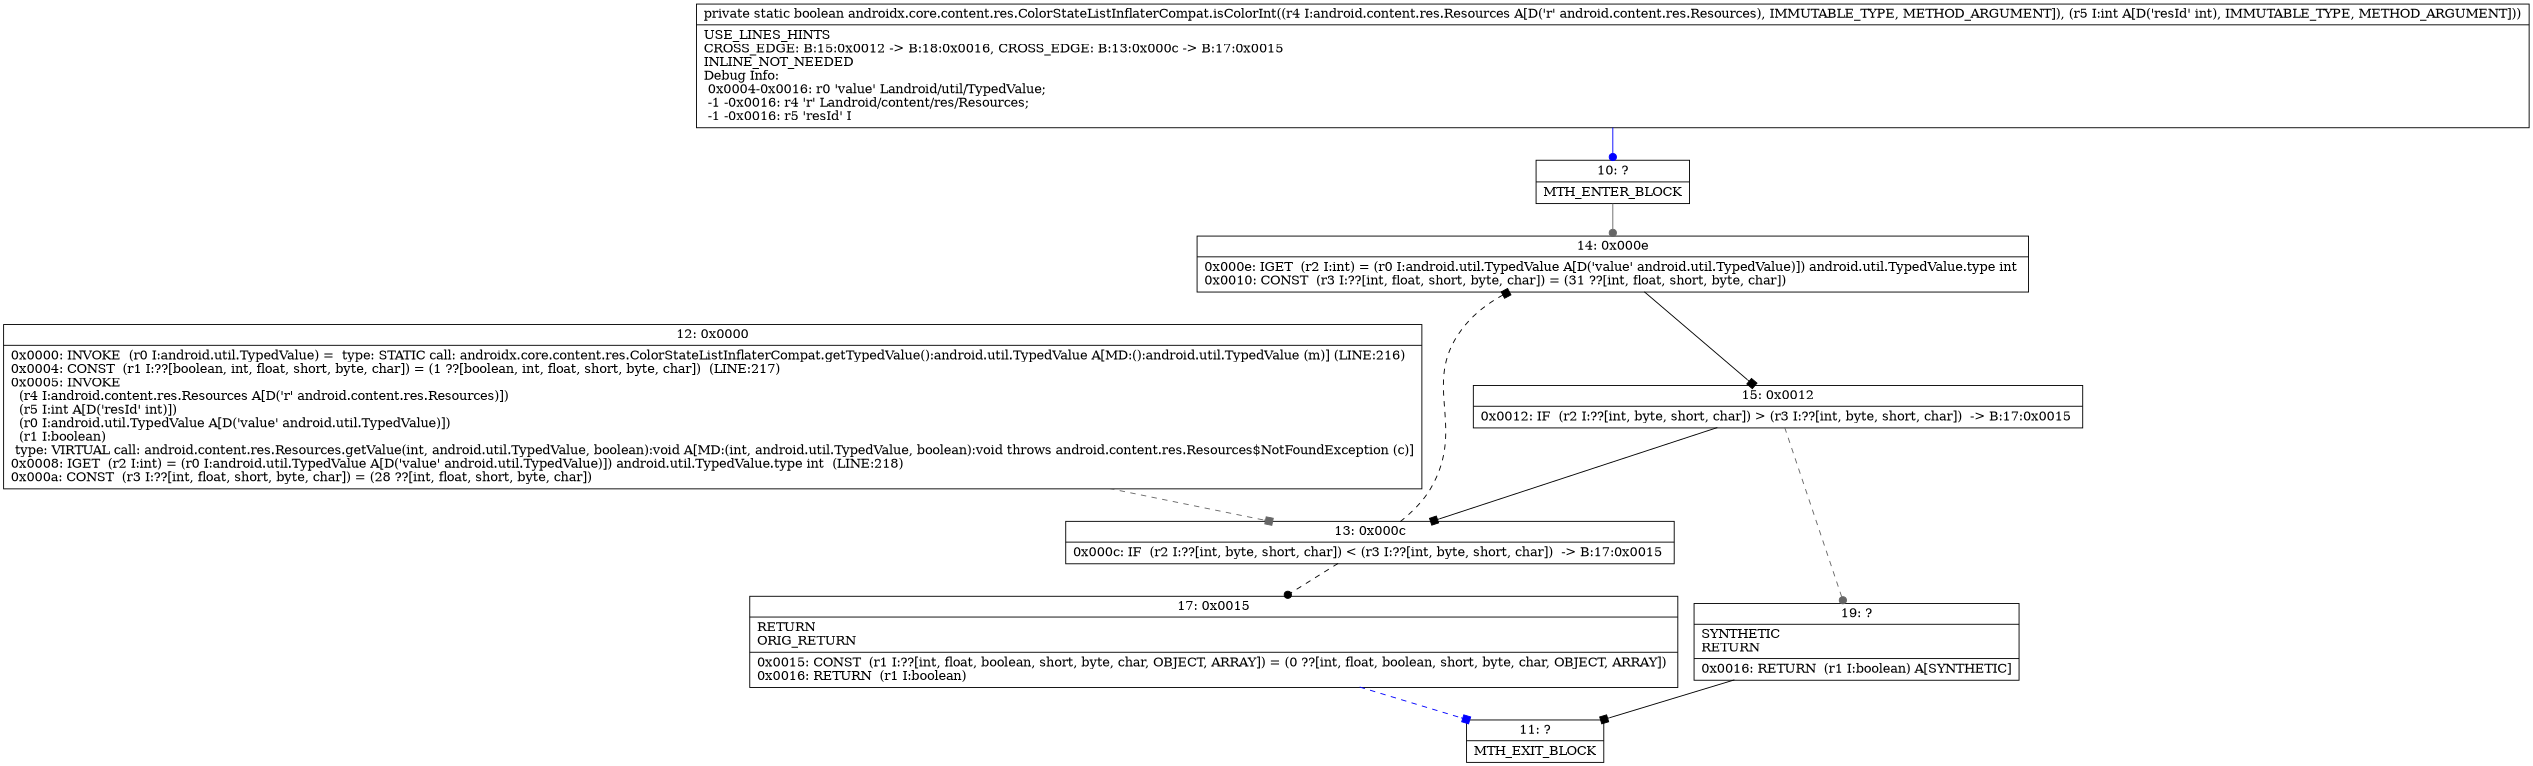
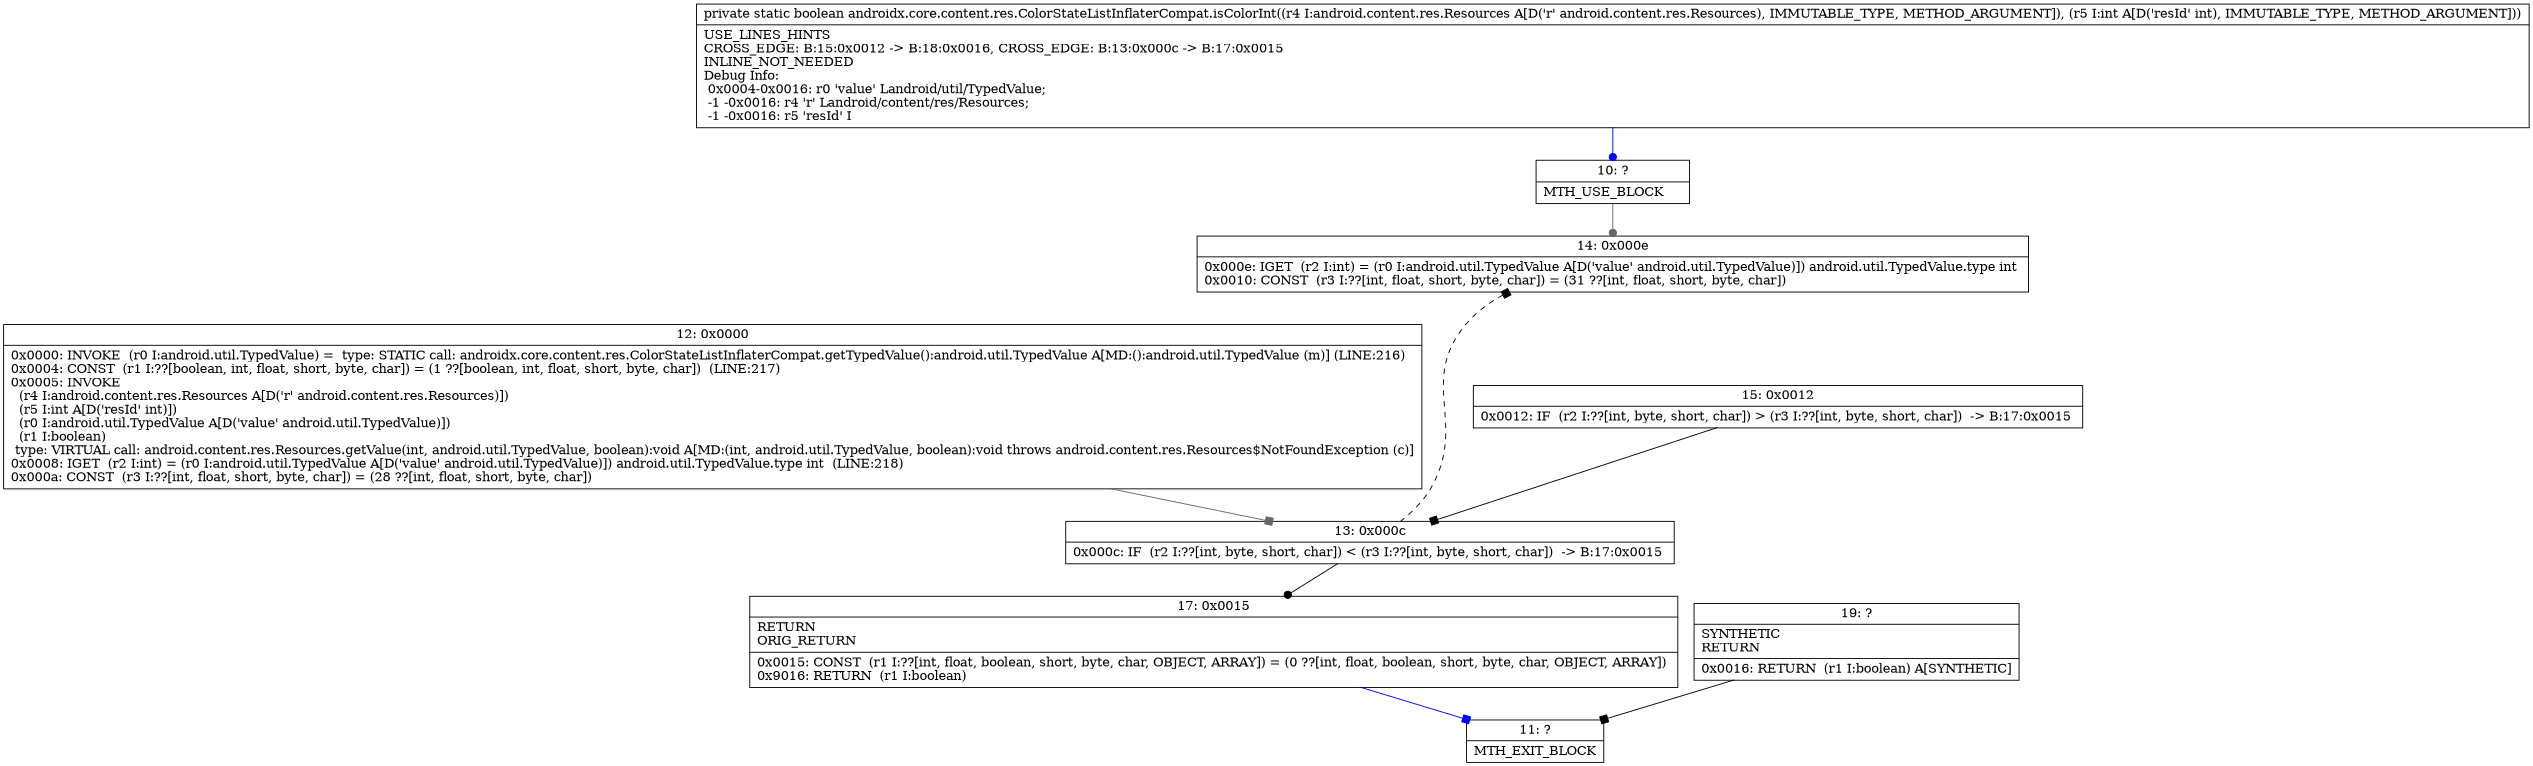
(1613, 192) -> (1603, 192)
(1696, 336) -> none
(1186, 504) -> (1186, 504)
(1813, 512) -> none
(1314, 578) -> (1314, 578)
(864, 676) -> (864, 676)
(1410, 702) -> (1410, 702)
